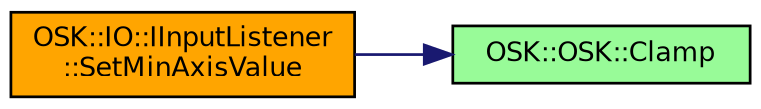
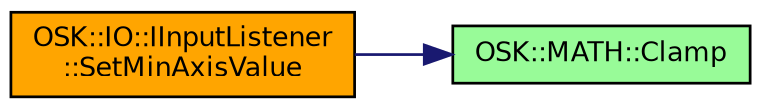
(601, 55) -> (601, 55)
